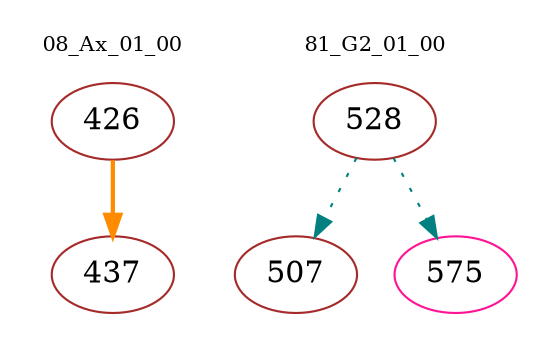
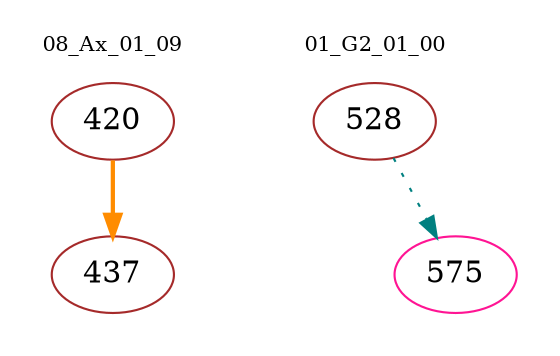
(113, 46) -> (113, 46)
(376, 46) -> (376, 46)
(113, 121) -> (113, 121)
(296, 275) -> none
